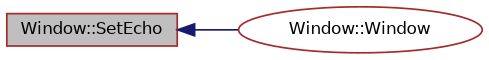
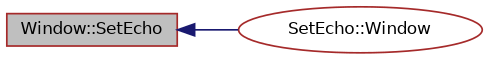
(360, 30) -> (360, 30)
